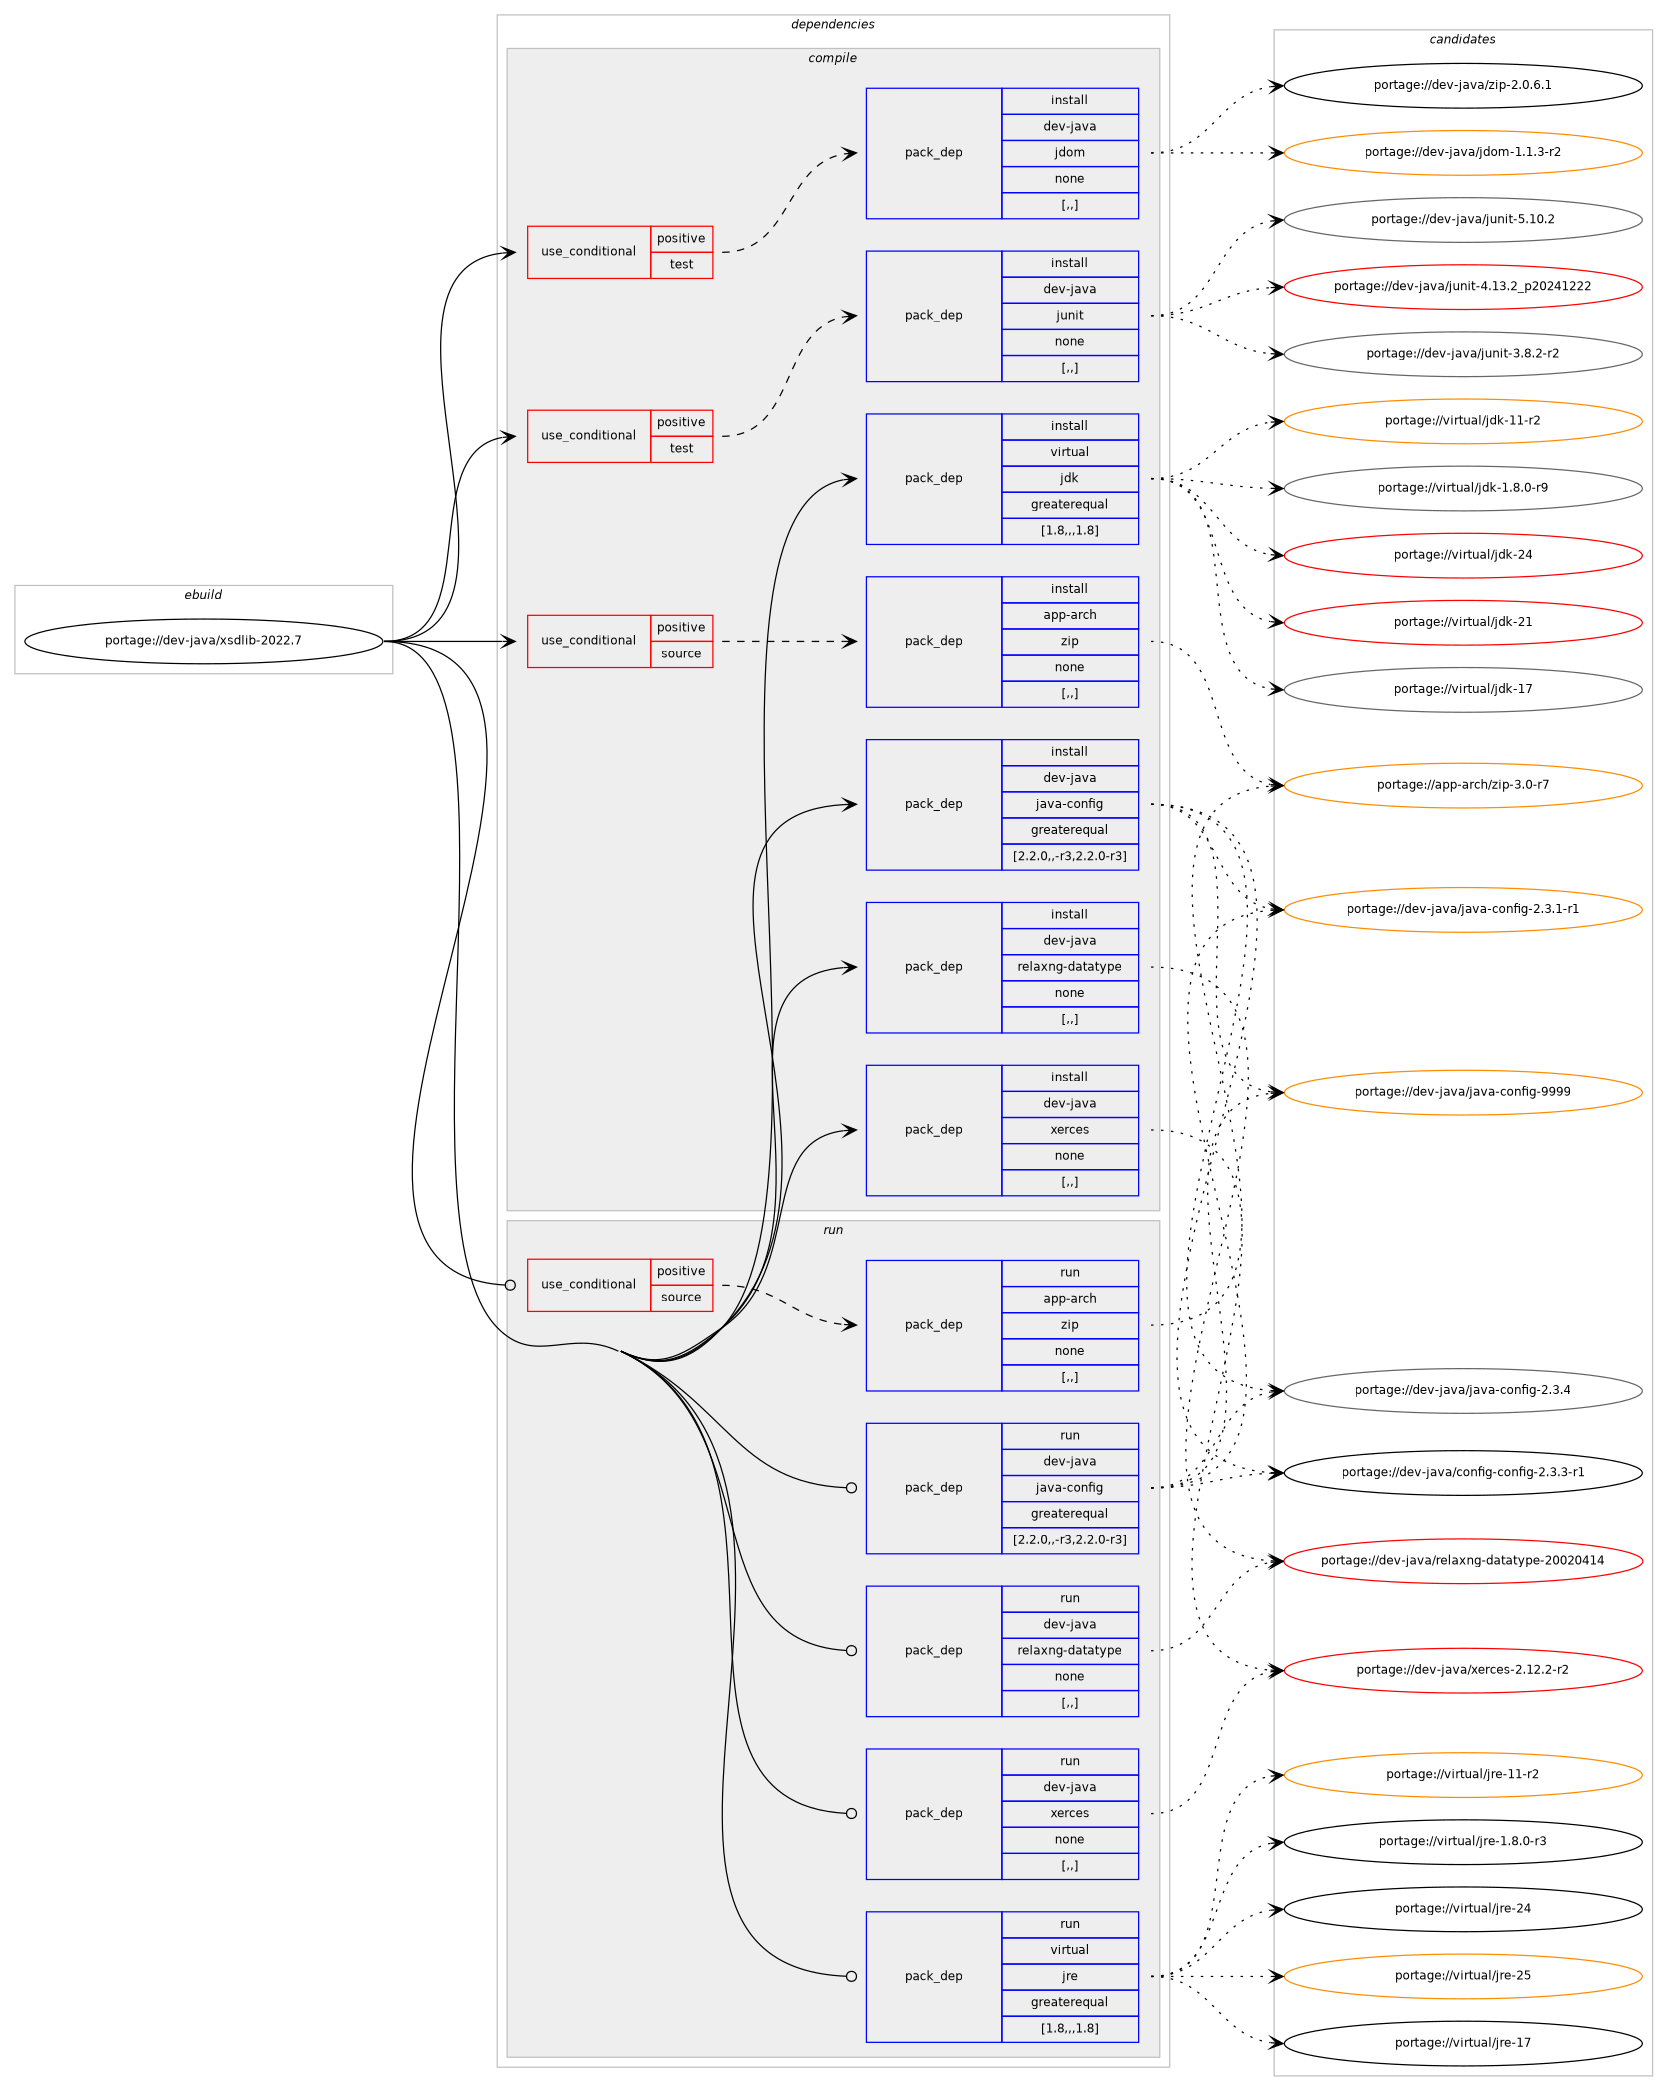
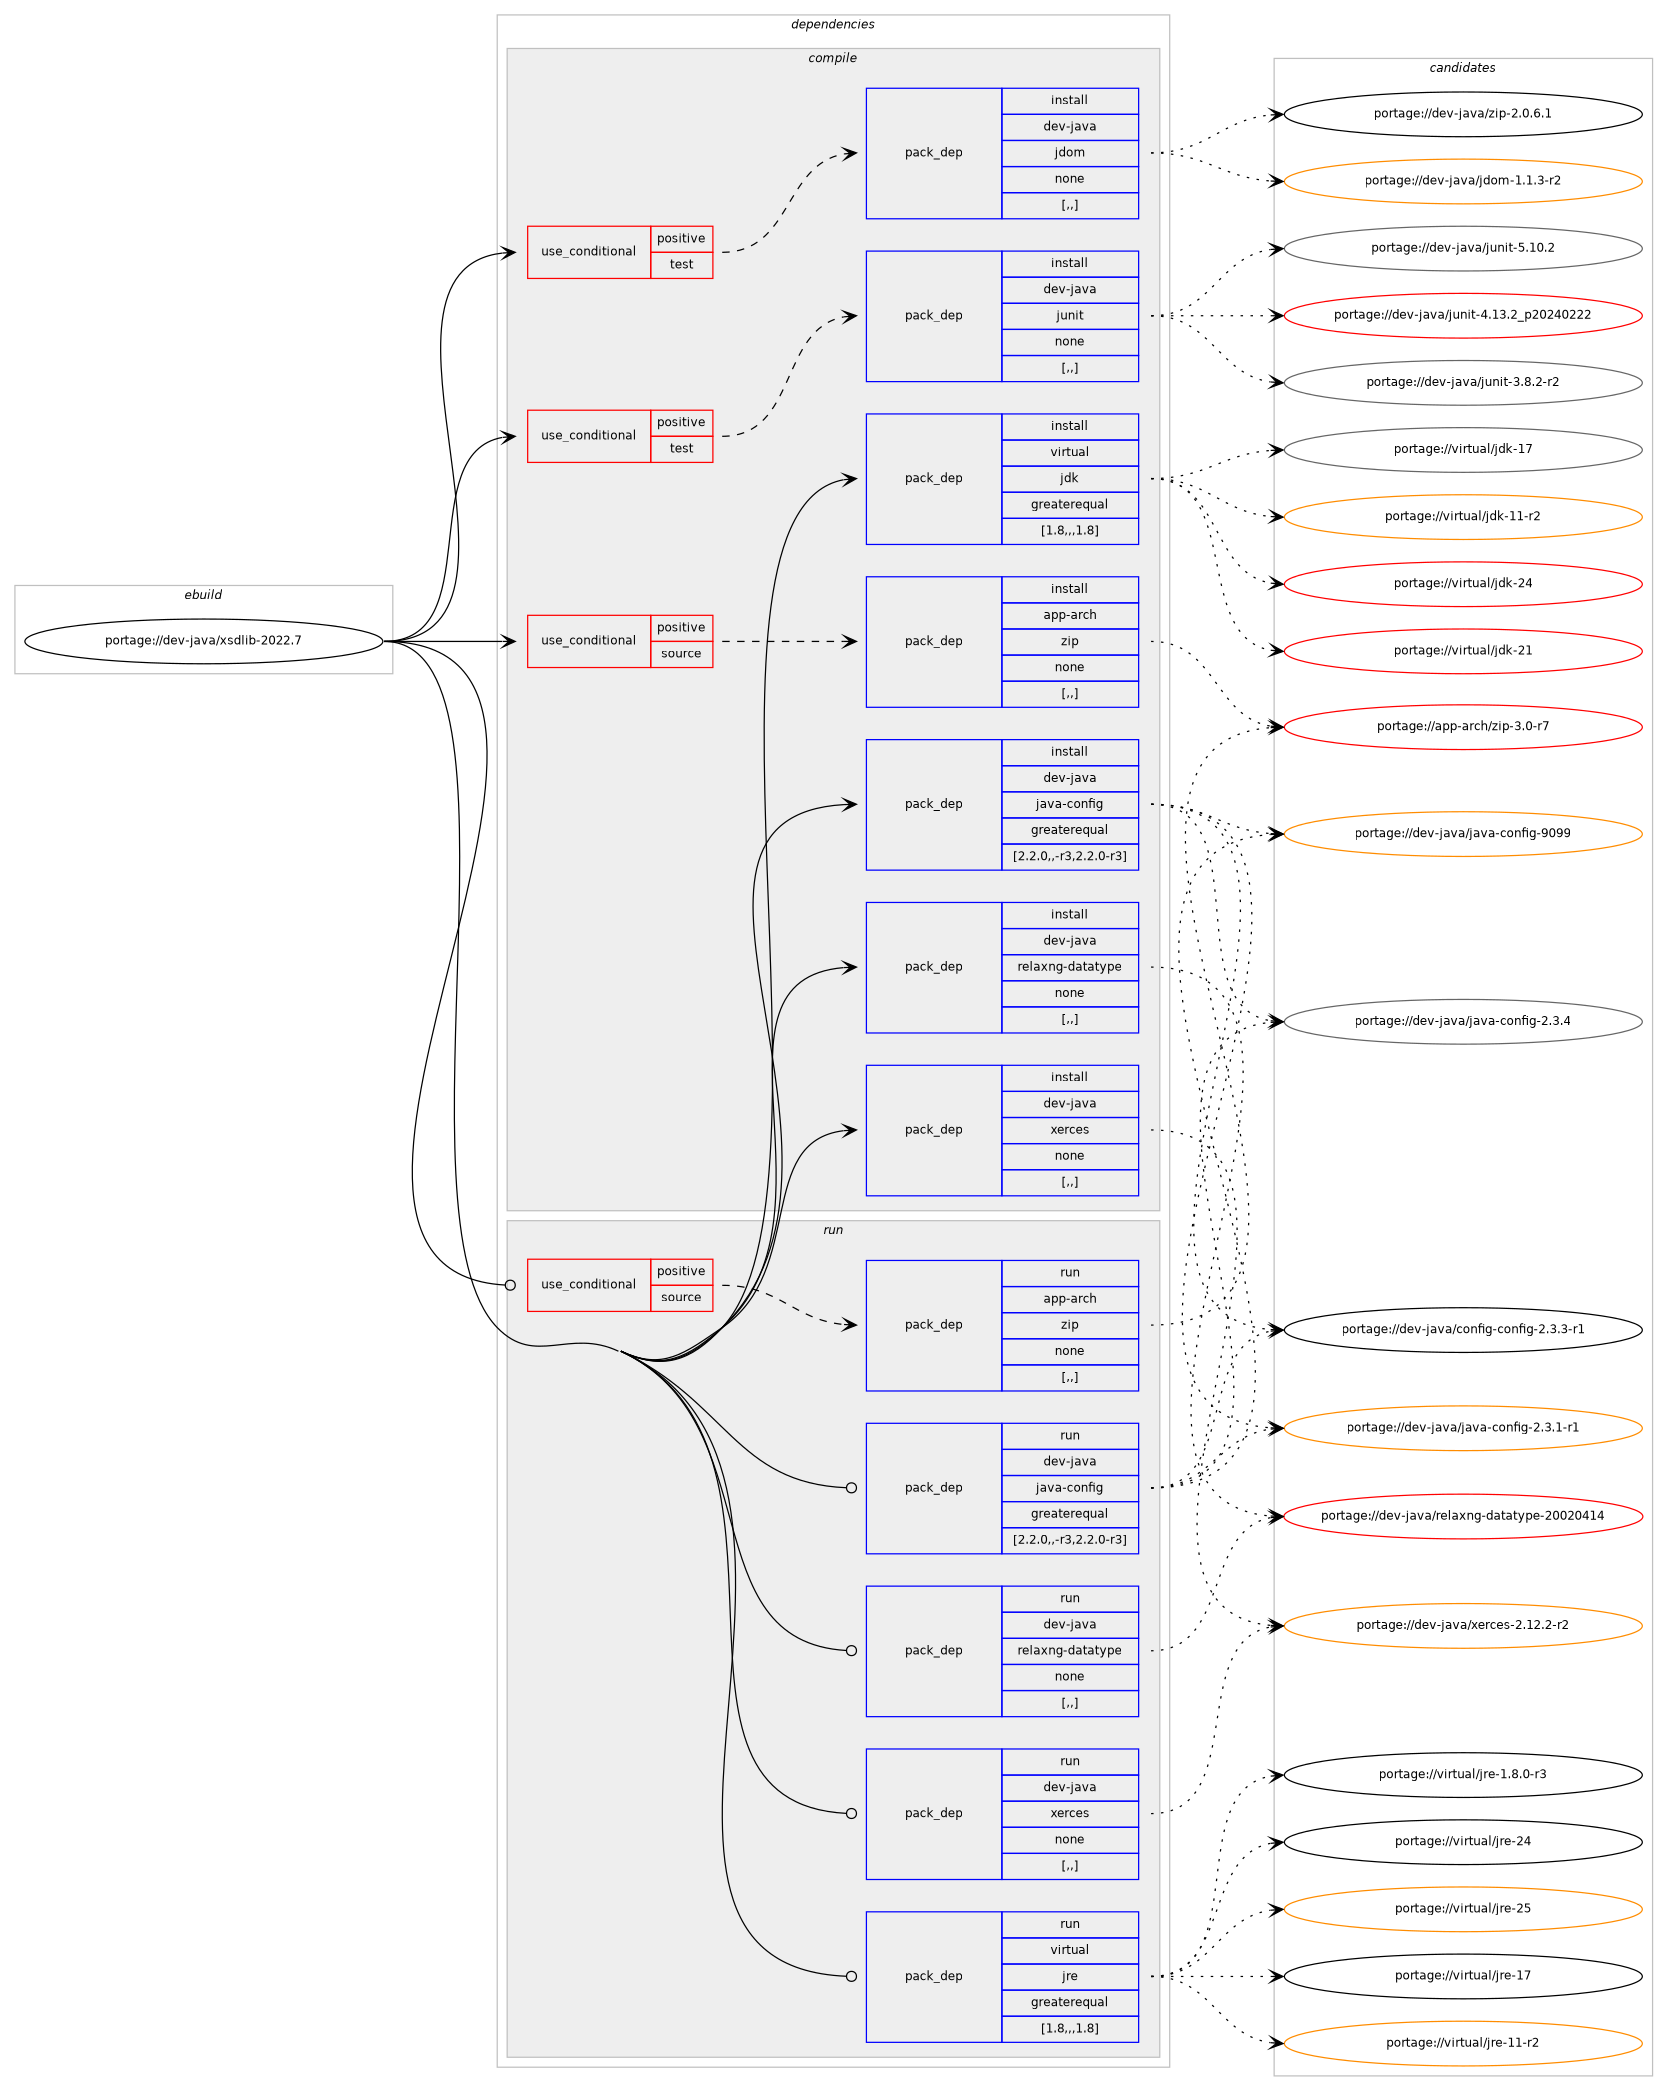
(1463, 287) -> (1463, 316)
(1463, 489) -> none
(1463, 786) -> (1463, 727)
(1463, 1093) -> (1463, 834)
(1463, 1671) -> (1463, 1626)
